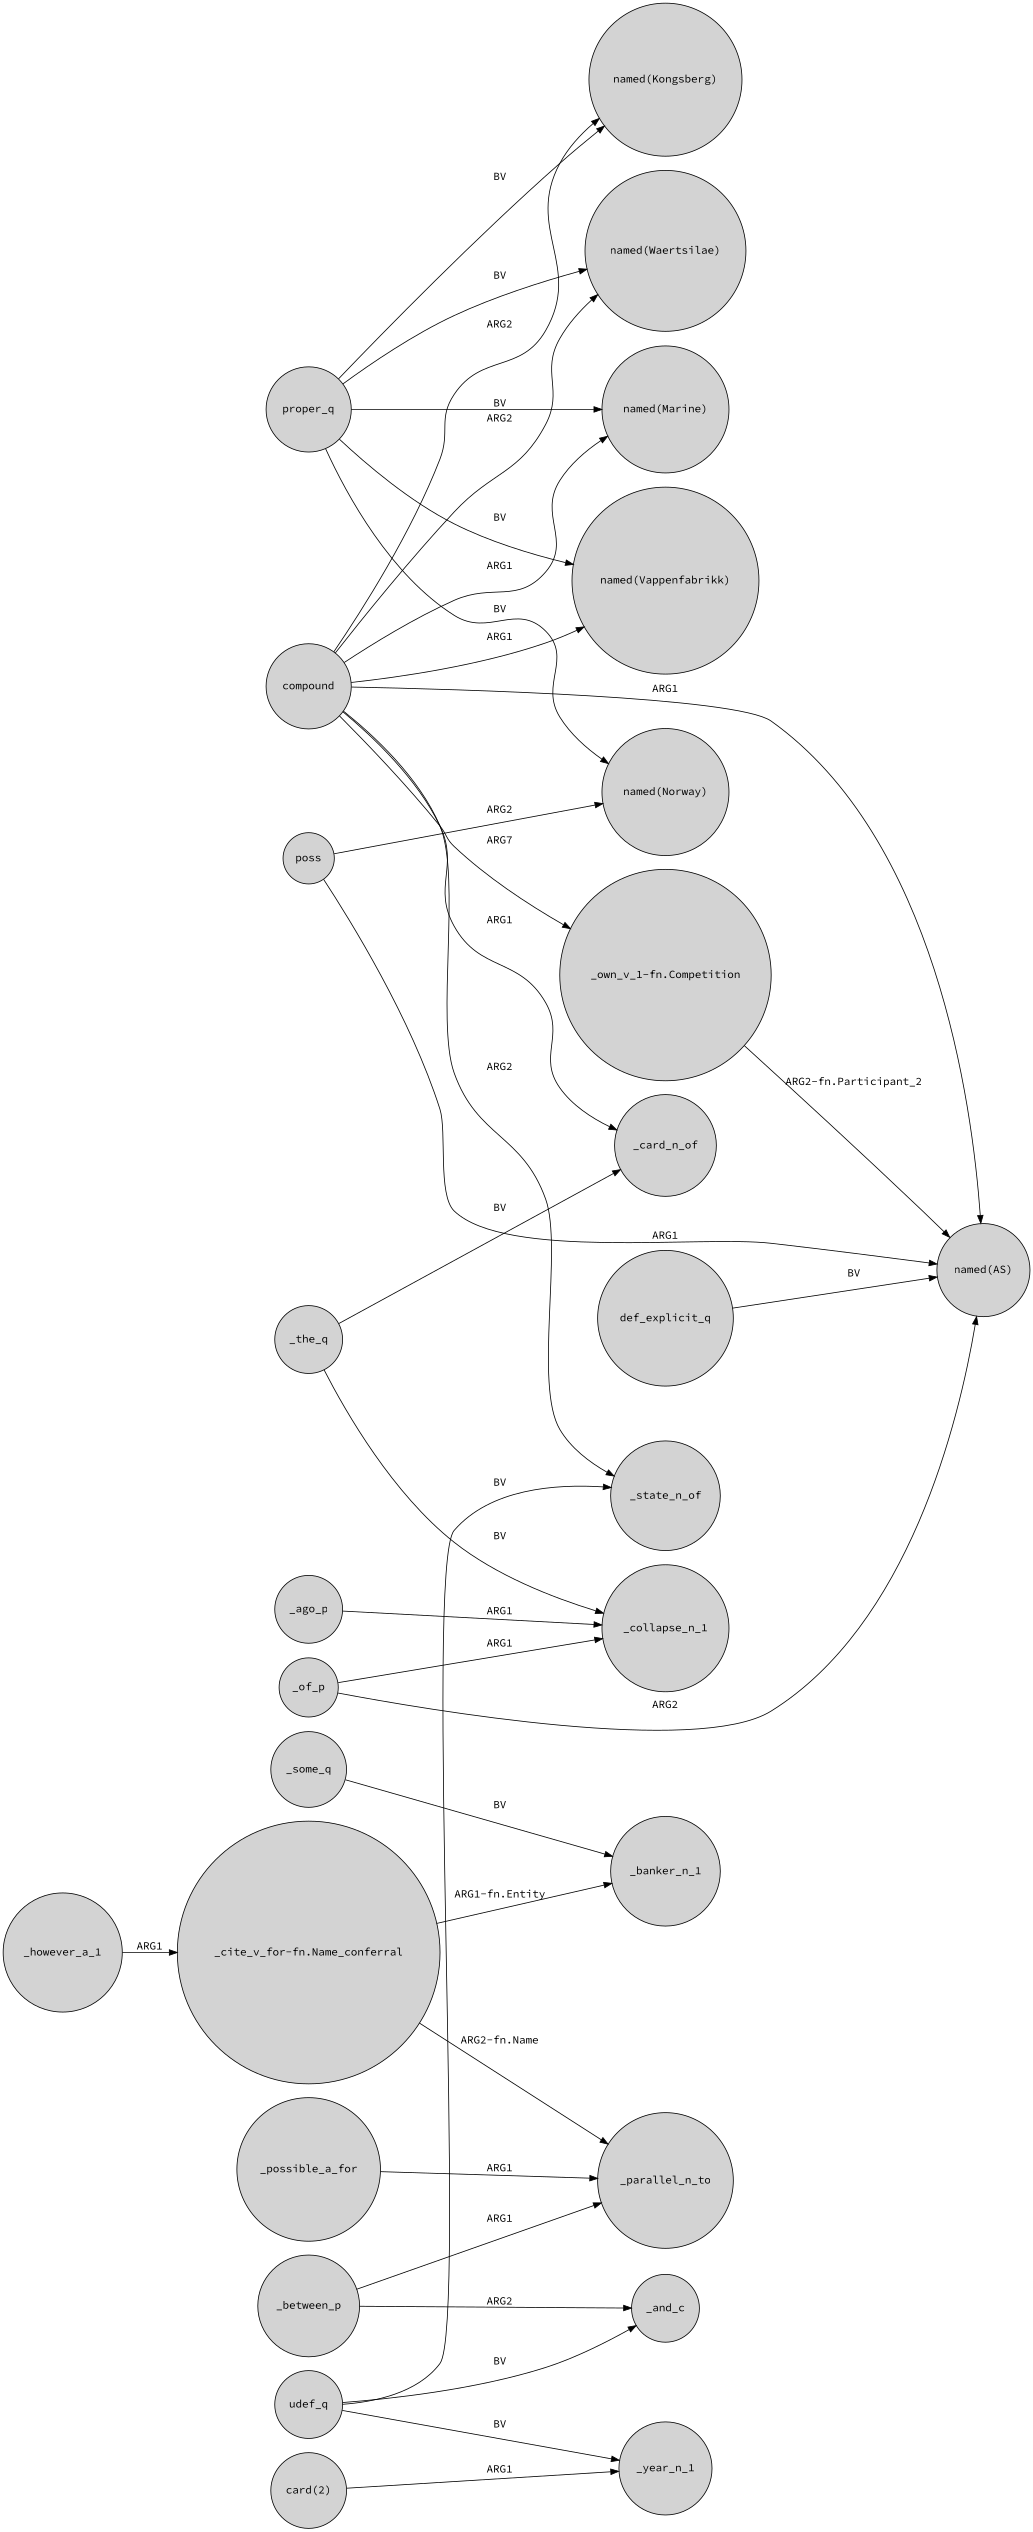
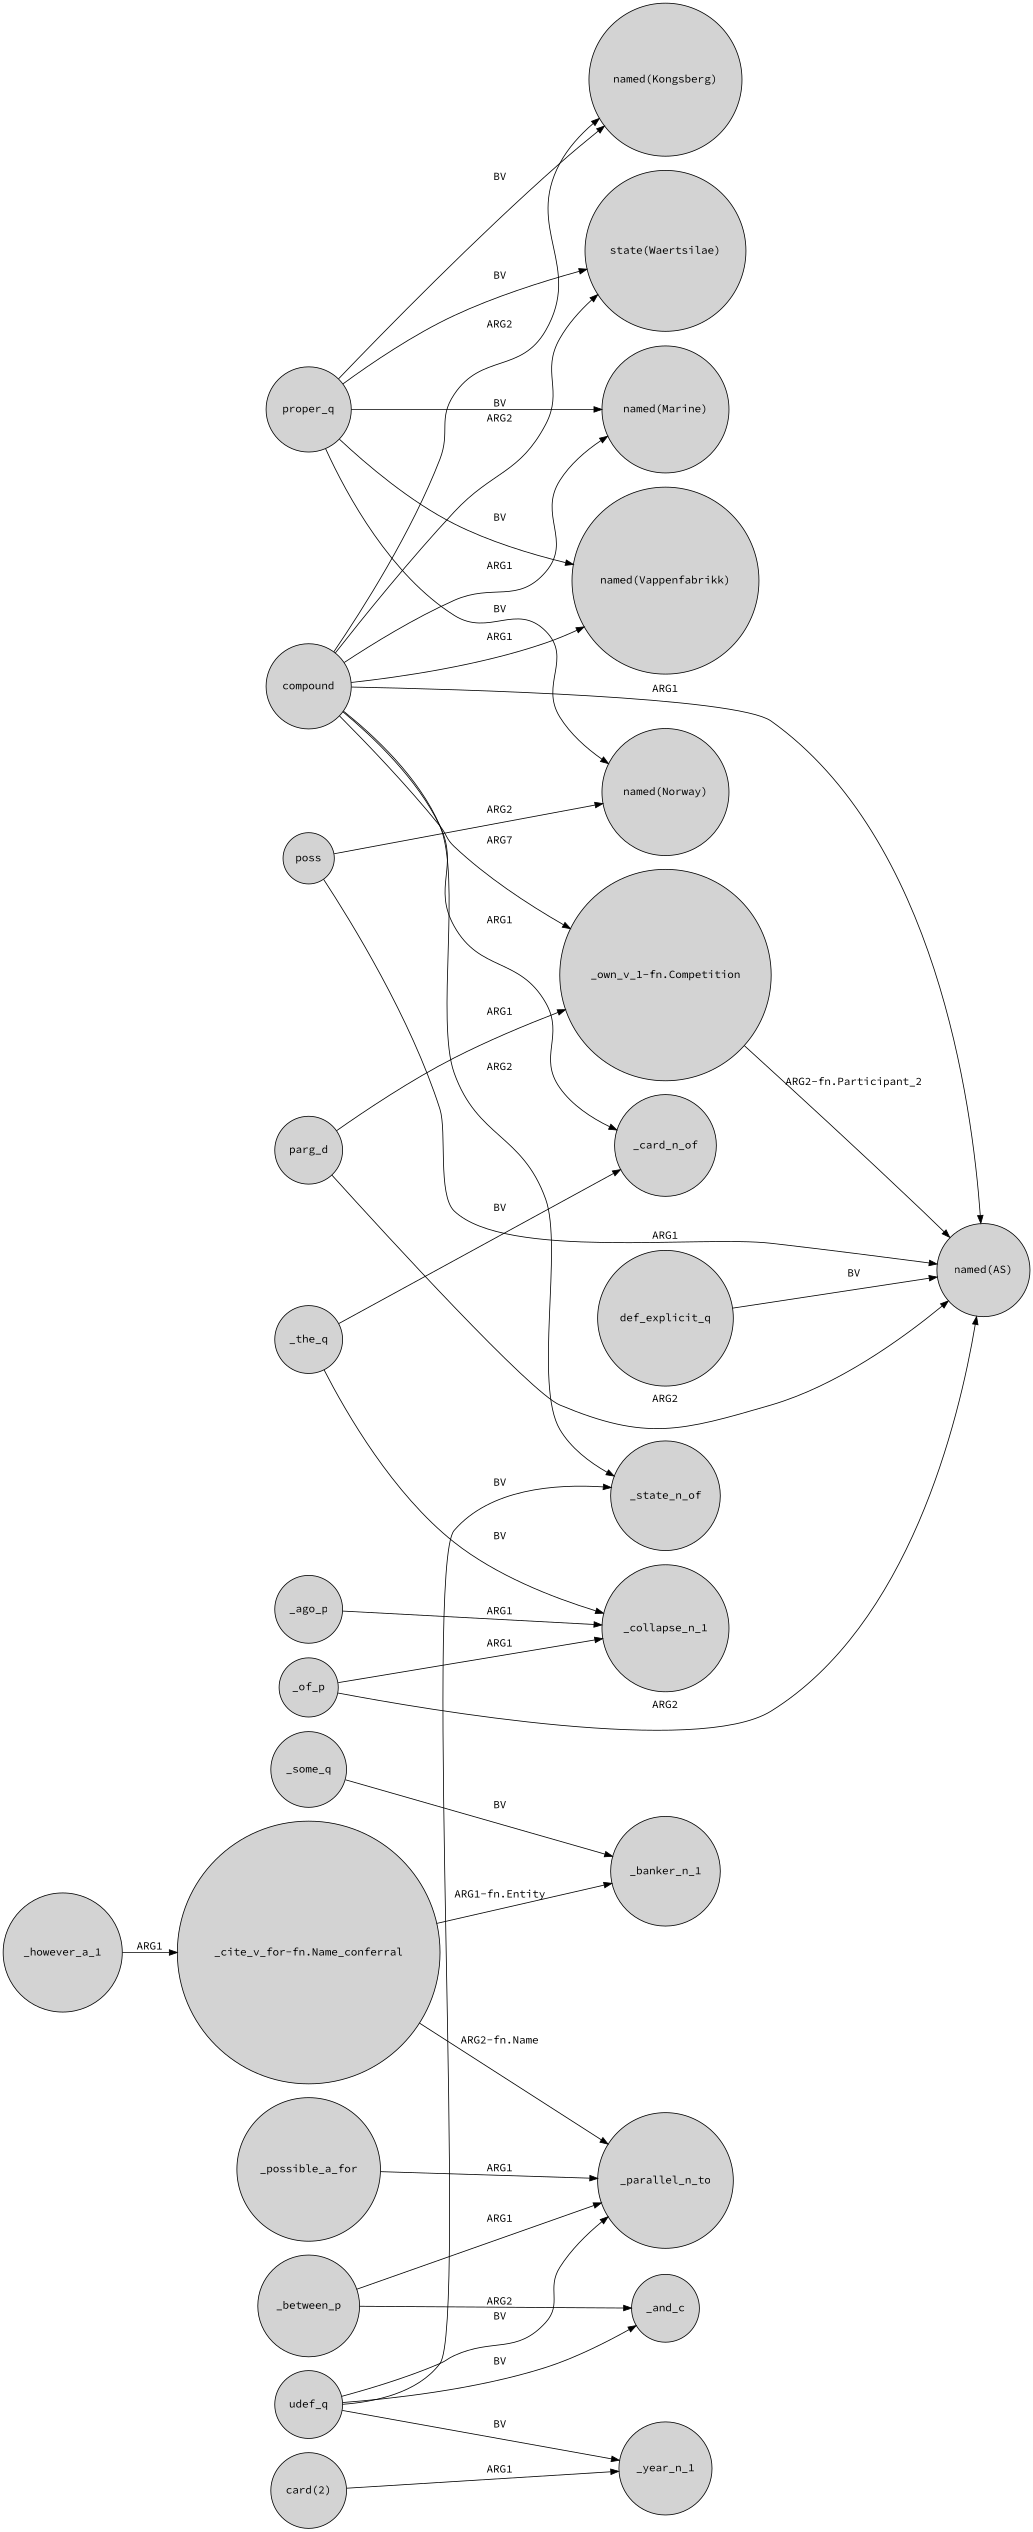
(665, 251) -> (665, 251)
none -> (309, 1150)
none -> (503, 2344)
